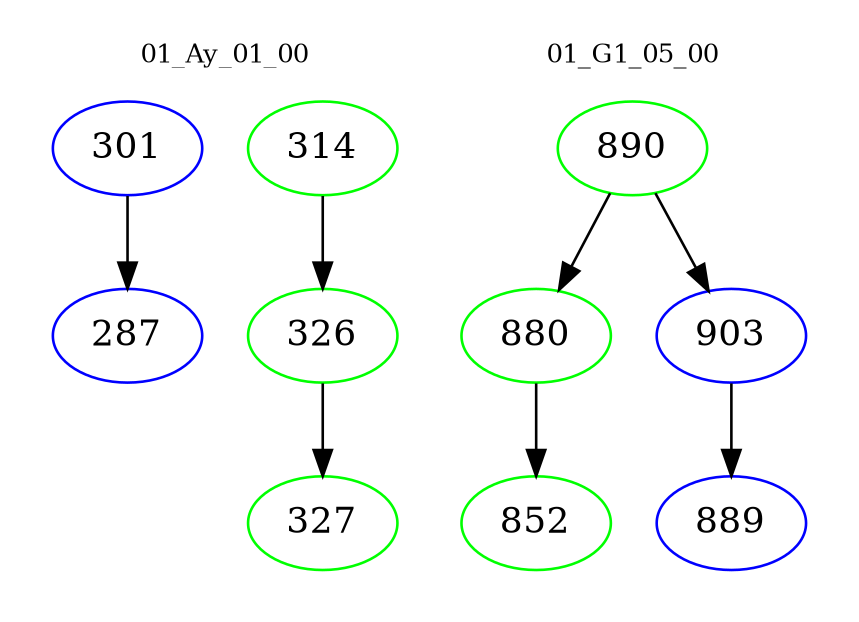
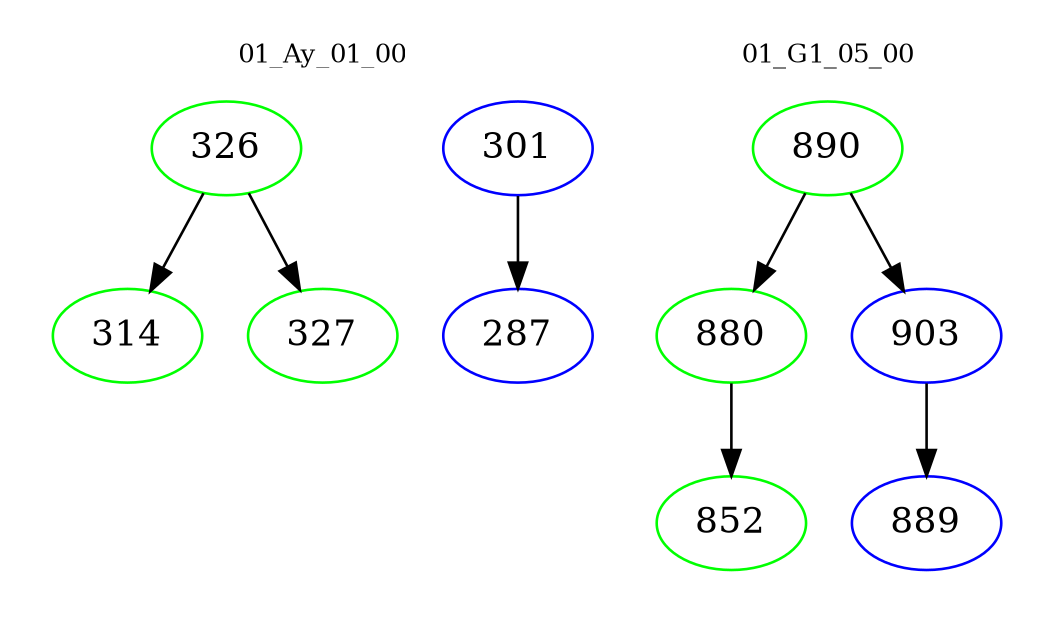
(323, 229) -> (183, 230)
